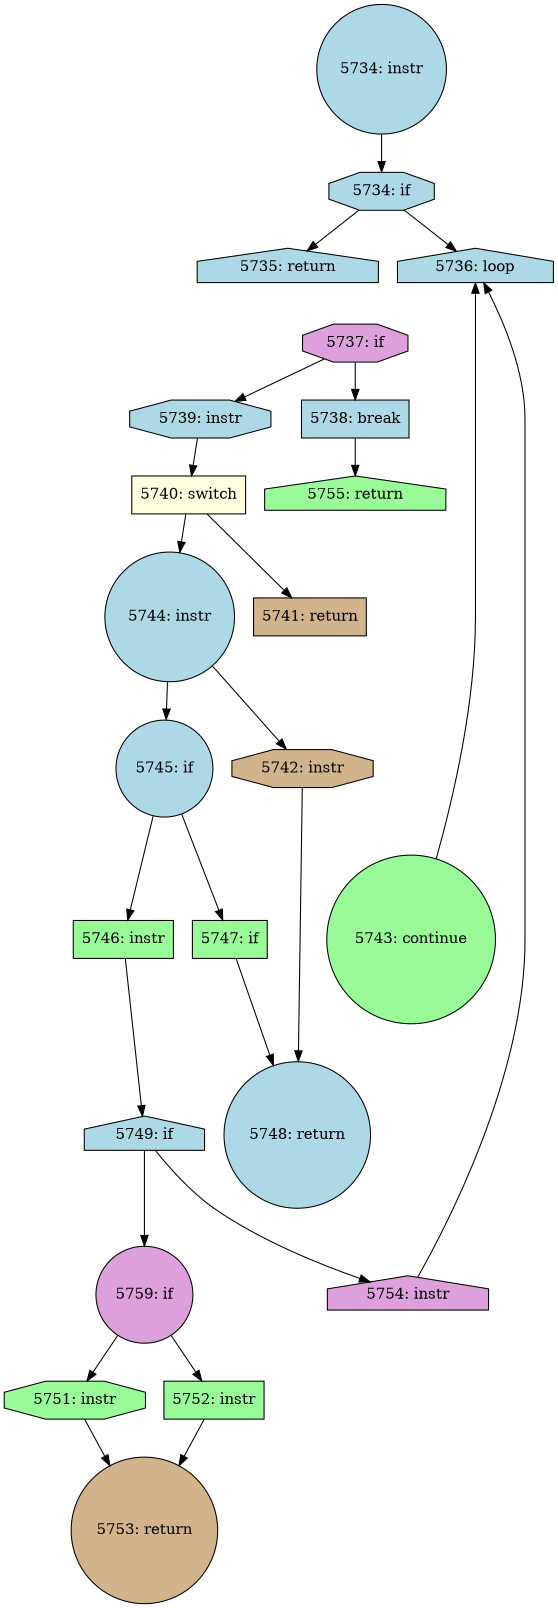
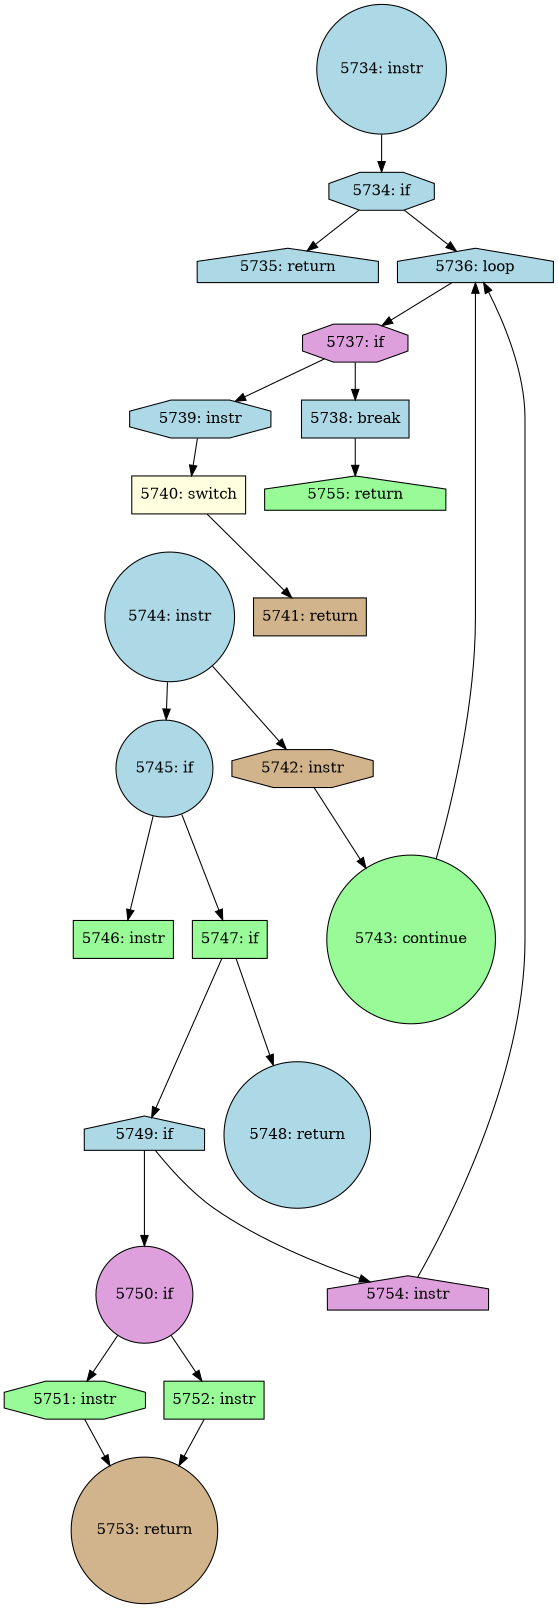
none -> (421, 301)
(184, 528) -> none
(300, 919) -> (337, 823)
(133, 1032) -> (189, 1033)
(144, 1295) -> (144, 1295)
